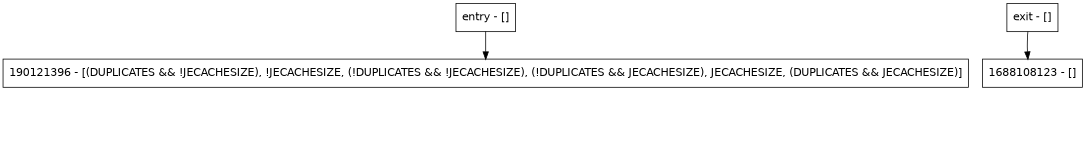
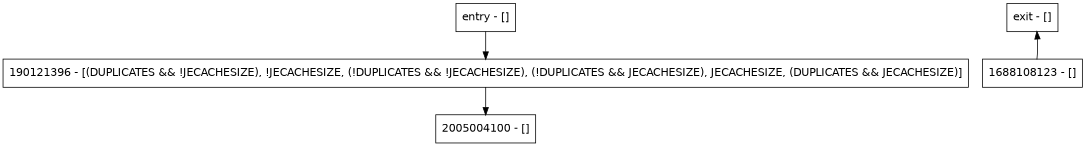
(1027, 42) -> (1038, 49)
none -> (486, 129)
